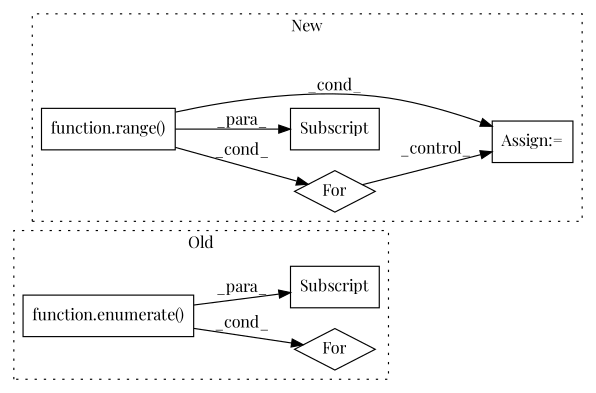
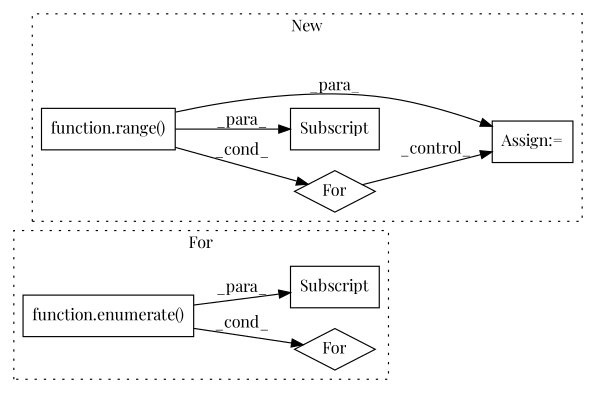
(335, 86) -> (335, 86)
(201, 244) -> (201, 244)
